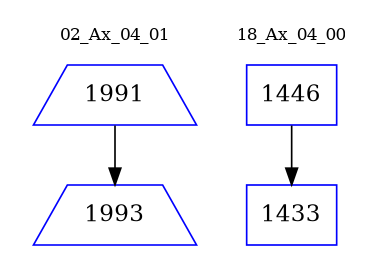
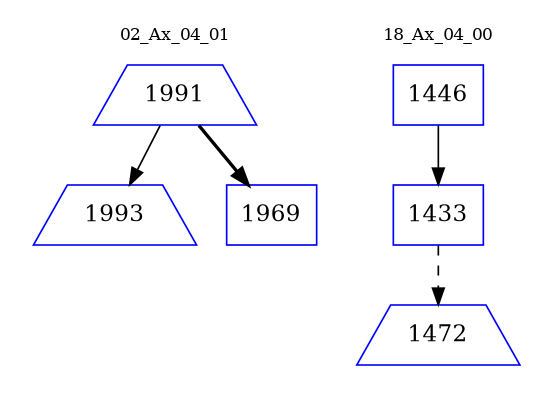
none -> (272, 215)
none -> (438, 335)
